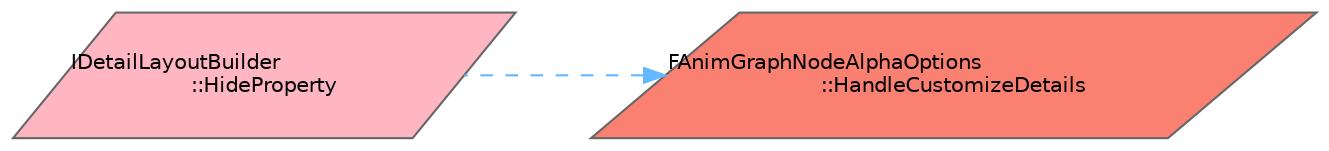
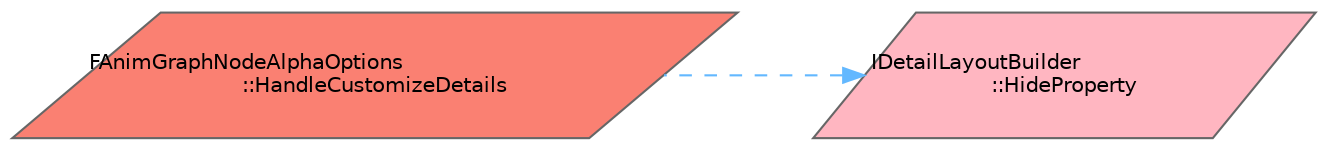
(554, 75) -> (753, 75)
